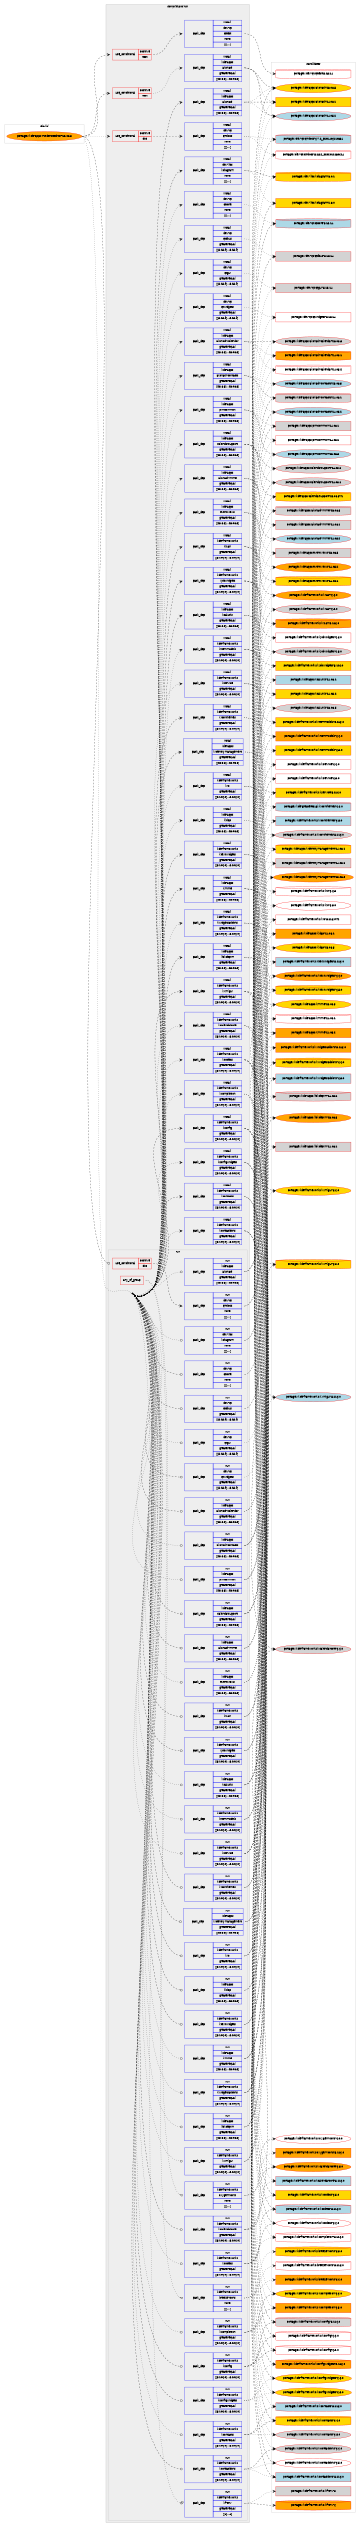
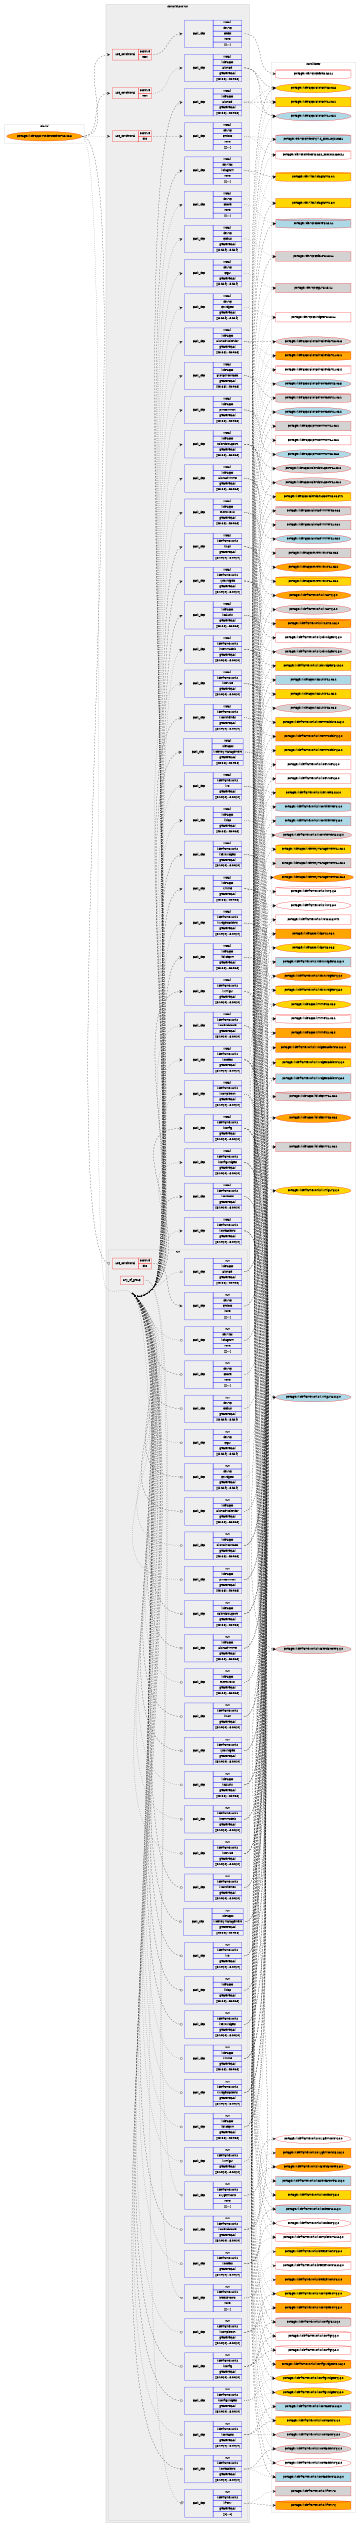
(313, 807) -> (313, 807)
(313, 1264) -> none
